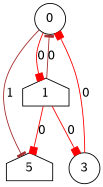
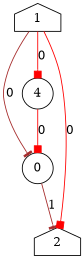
(37, 52) -> none
(30, 168) -> (57, 243)
(84, 168) -> (38, 94)
